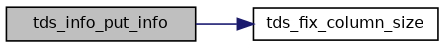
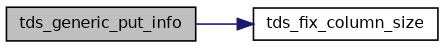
(101, 24) -> (101, 24)
